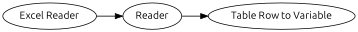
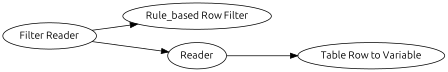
(50, 16) -> (50, 36)
none -> (197, 16)
